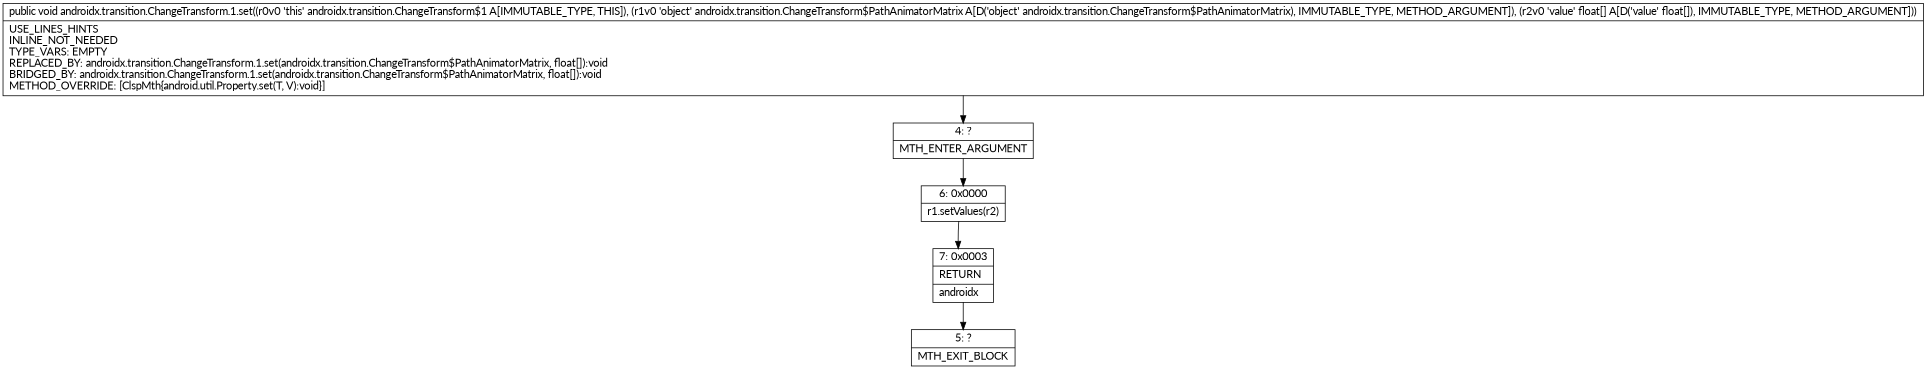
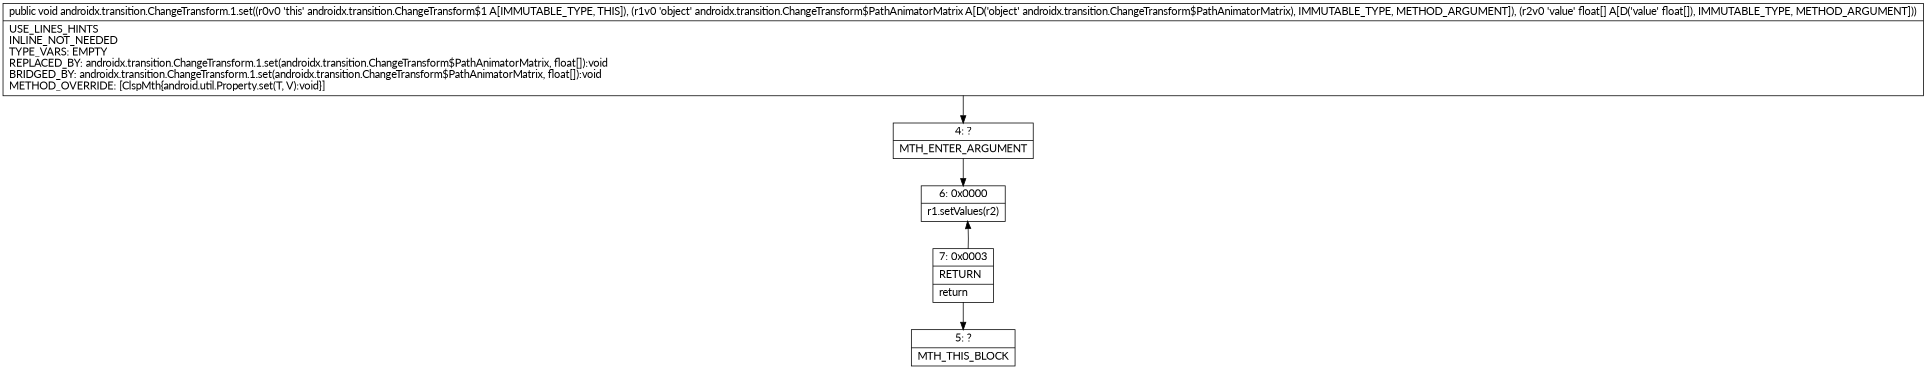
(958, 231) -> (968, 239)
(959, 293) -> (953, 293)
(963, 357) -> (963, 357)
